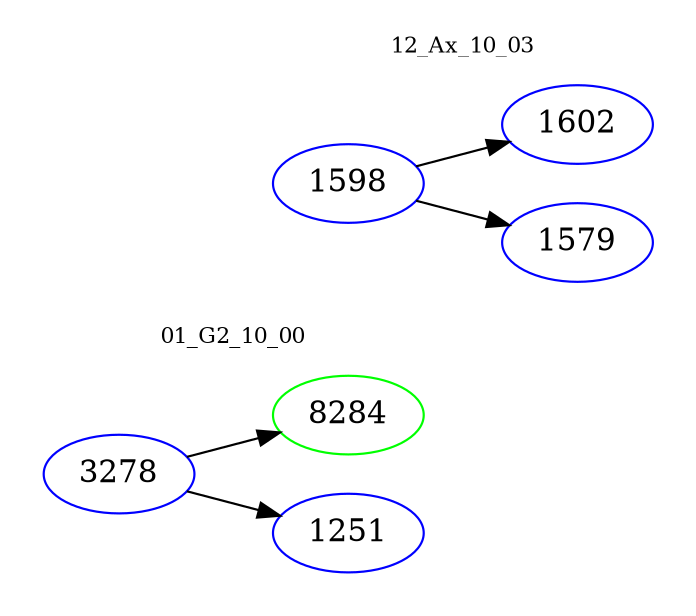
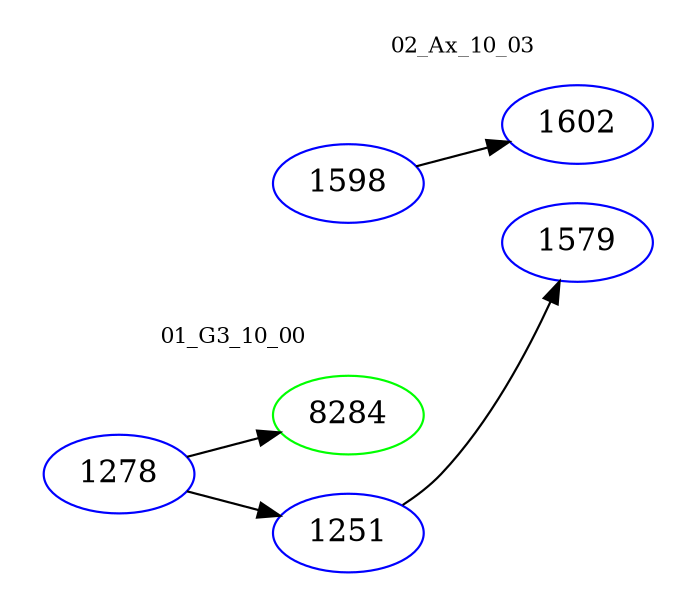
(463, 47) -> (463, 47)
(452, 210) -> (489, 413)
(234, 338) -> (234, 338)
(119, 474) -> (119, 474)
